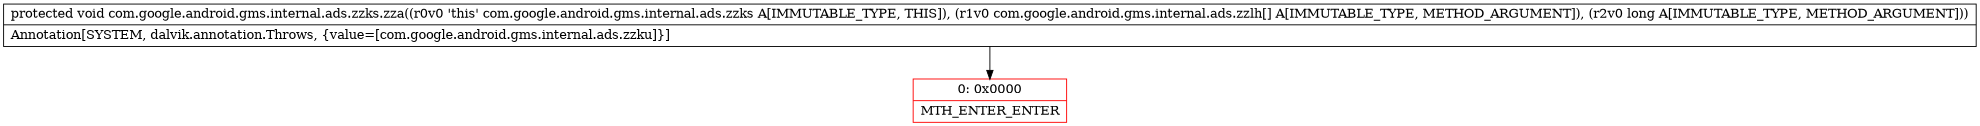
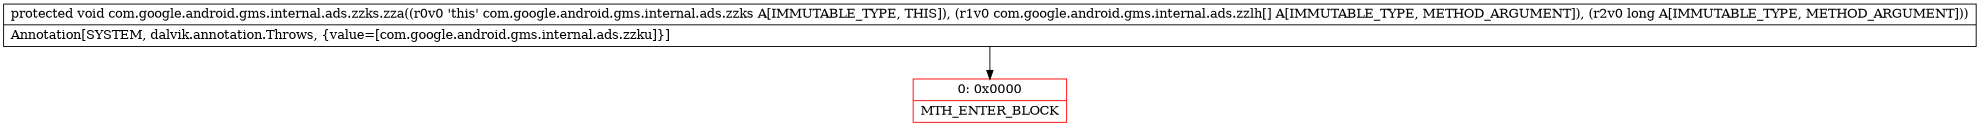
(990, 111) -> (990, 111)
